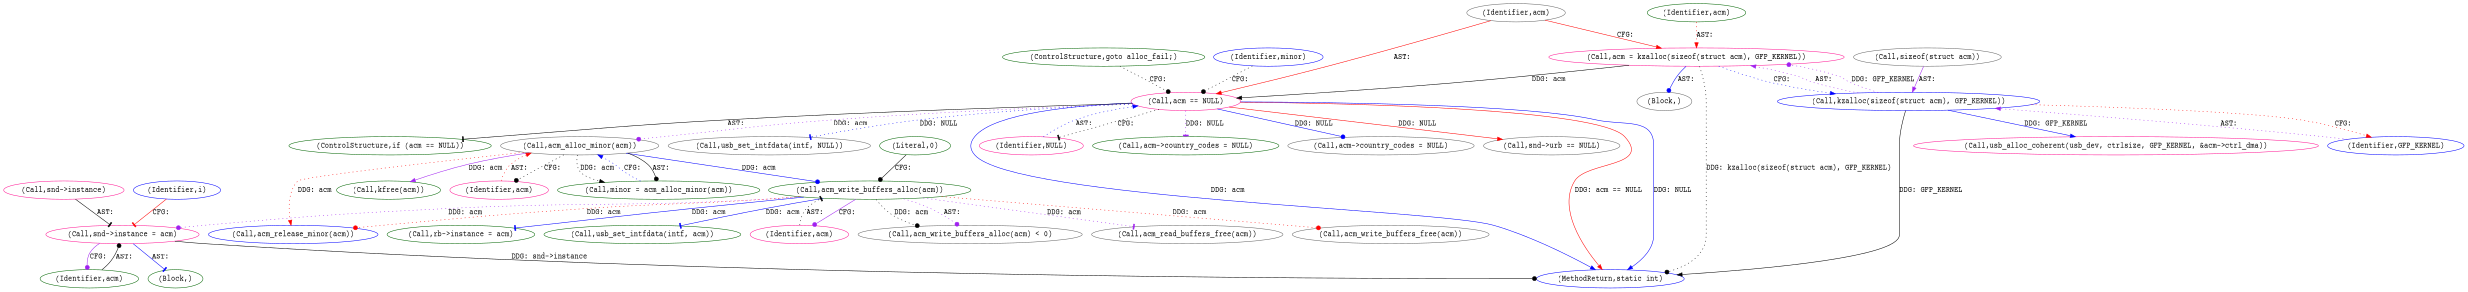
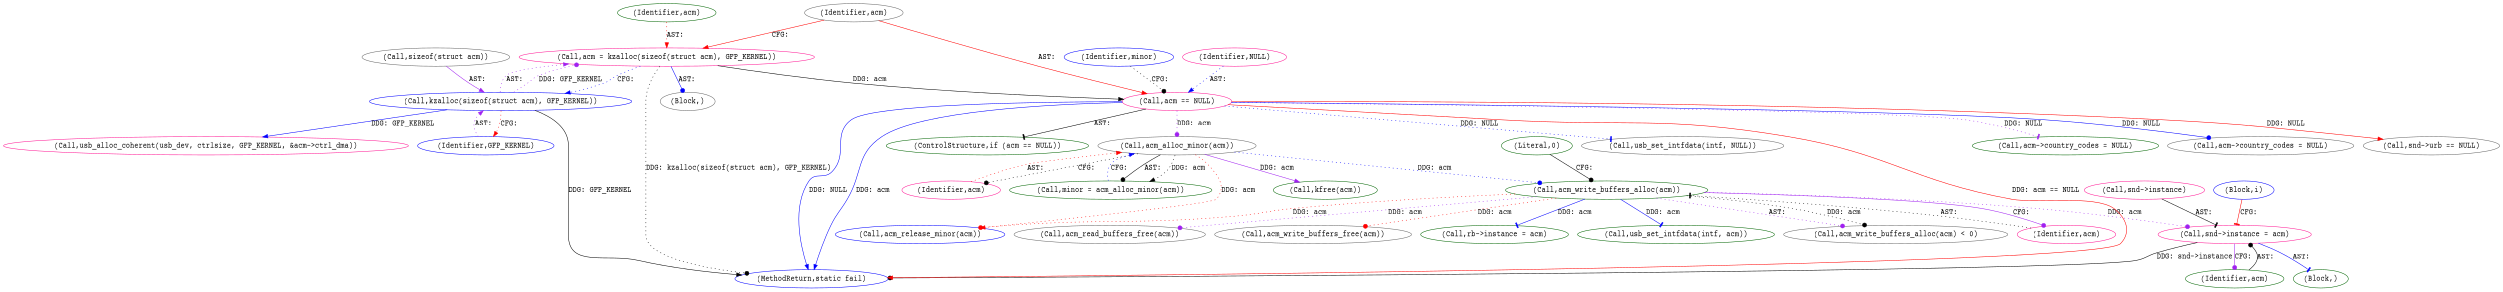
(1104, 57) -> none
(1110, 123) -> none
(721, 167) -> (1386, 167)
(177, 190) -> (2244, 190)
(1028, 212) -> (1359, 212)
(1610, 279) -> (812, 279)
